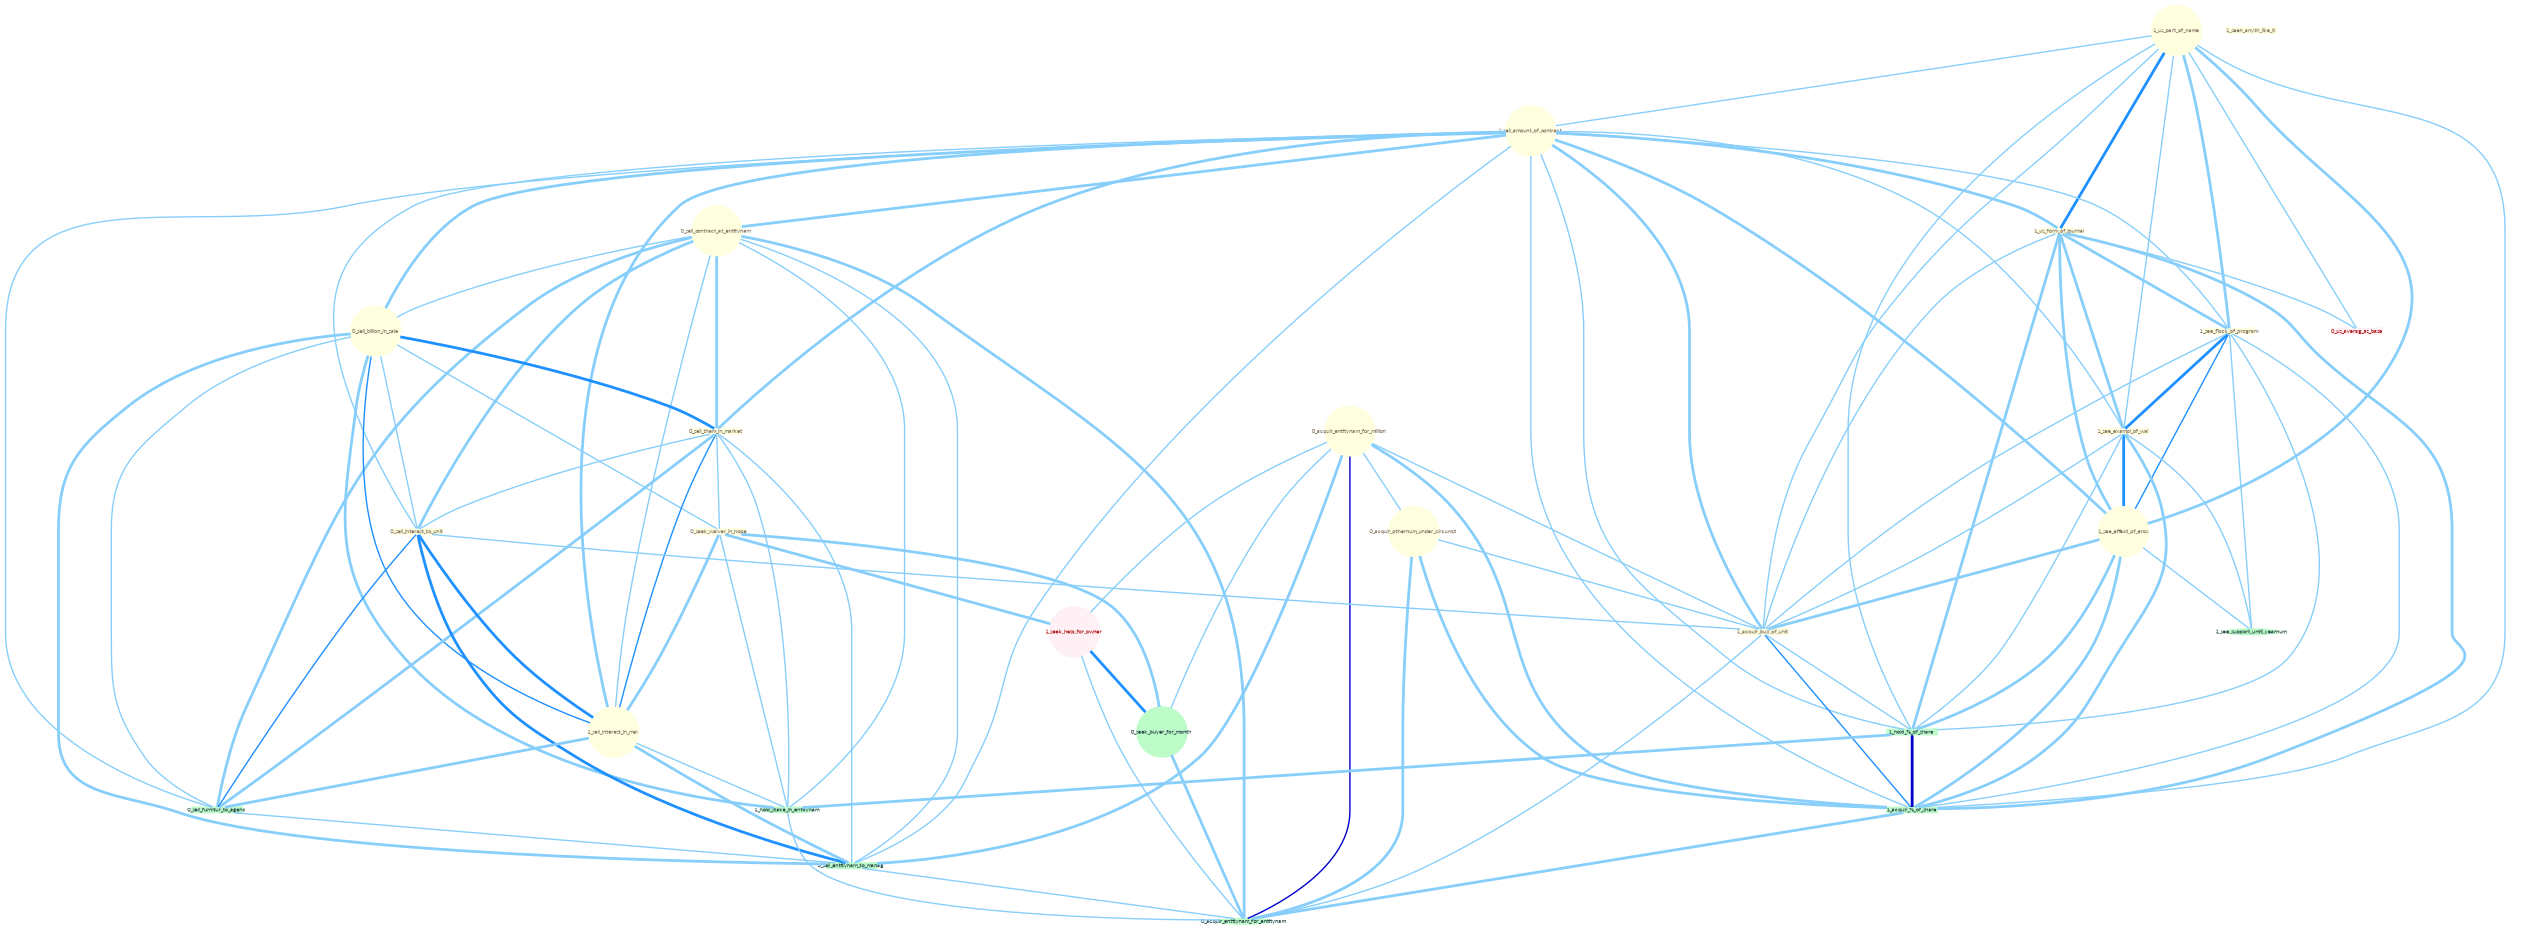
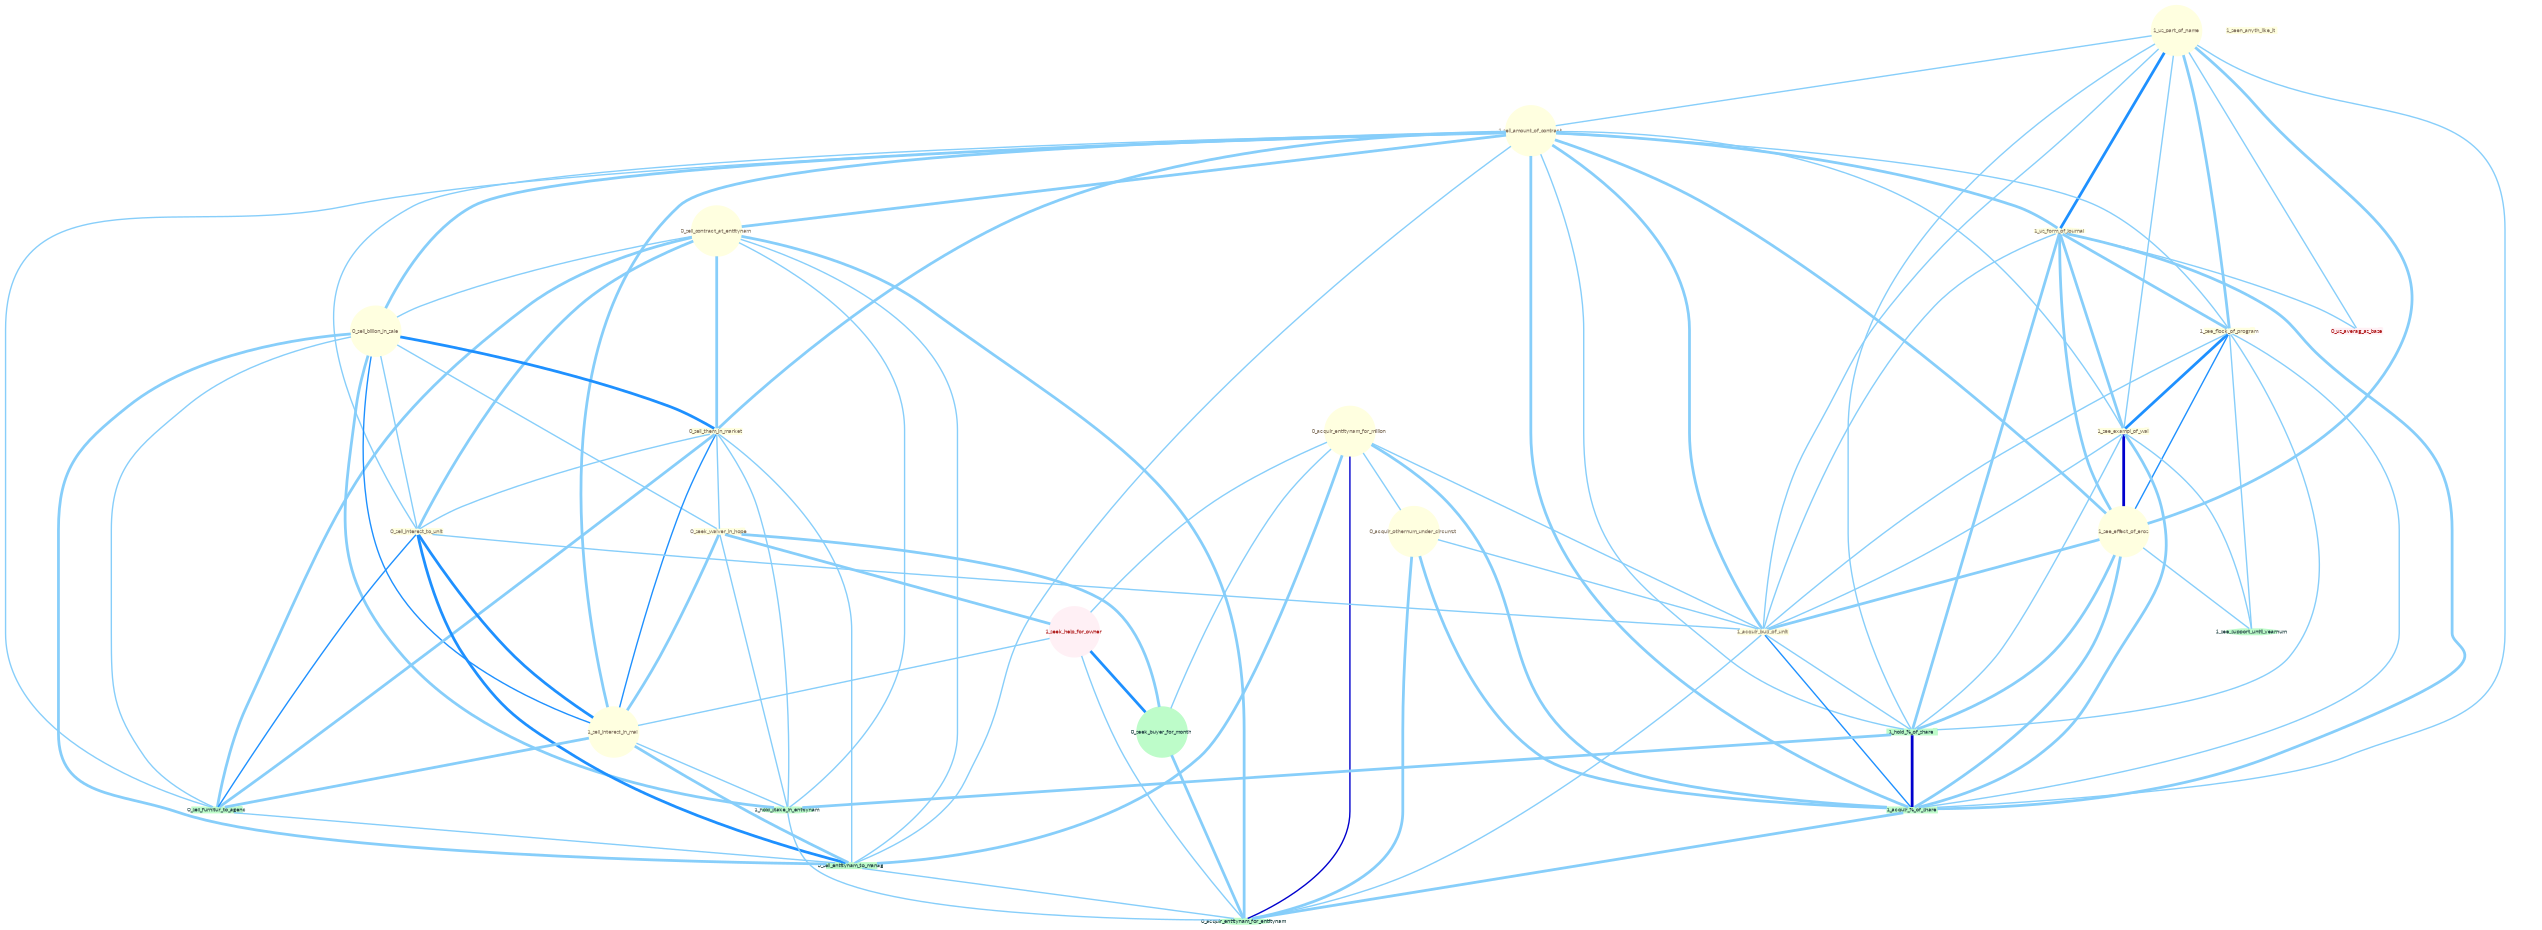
(656, 468) -> (834, 684)
(2124, 470) -> (2124, 470)
(1574, 566) -> (1574, 566)
